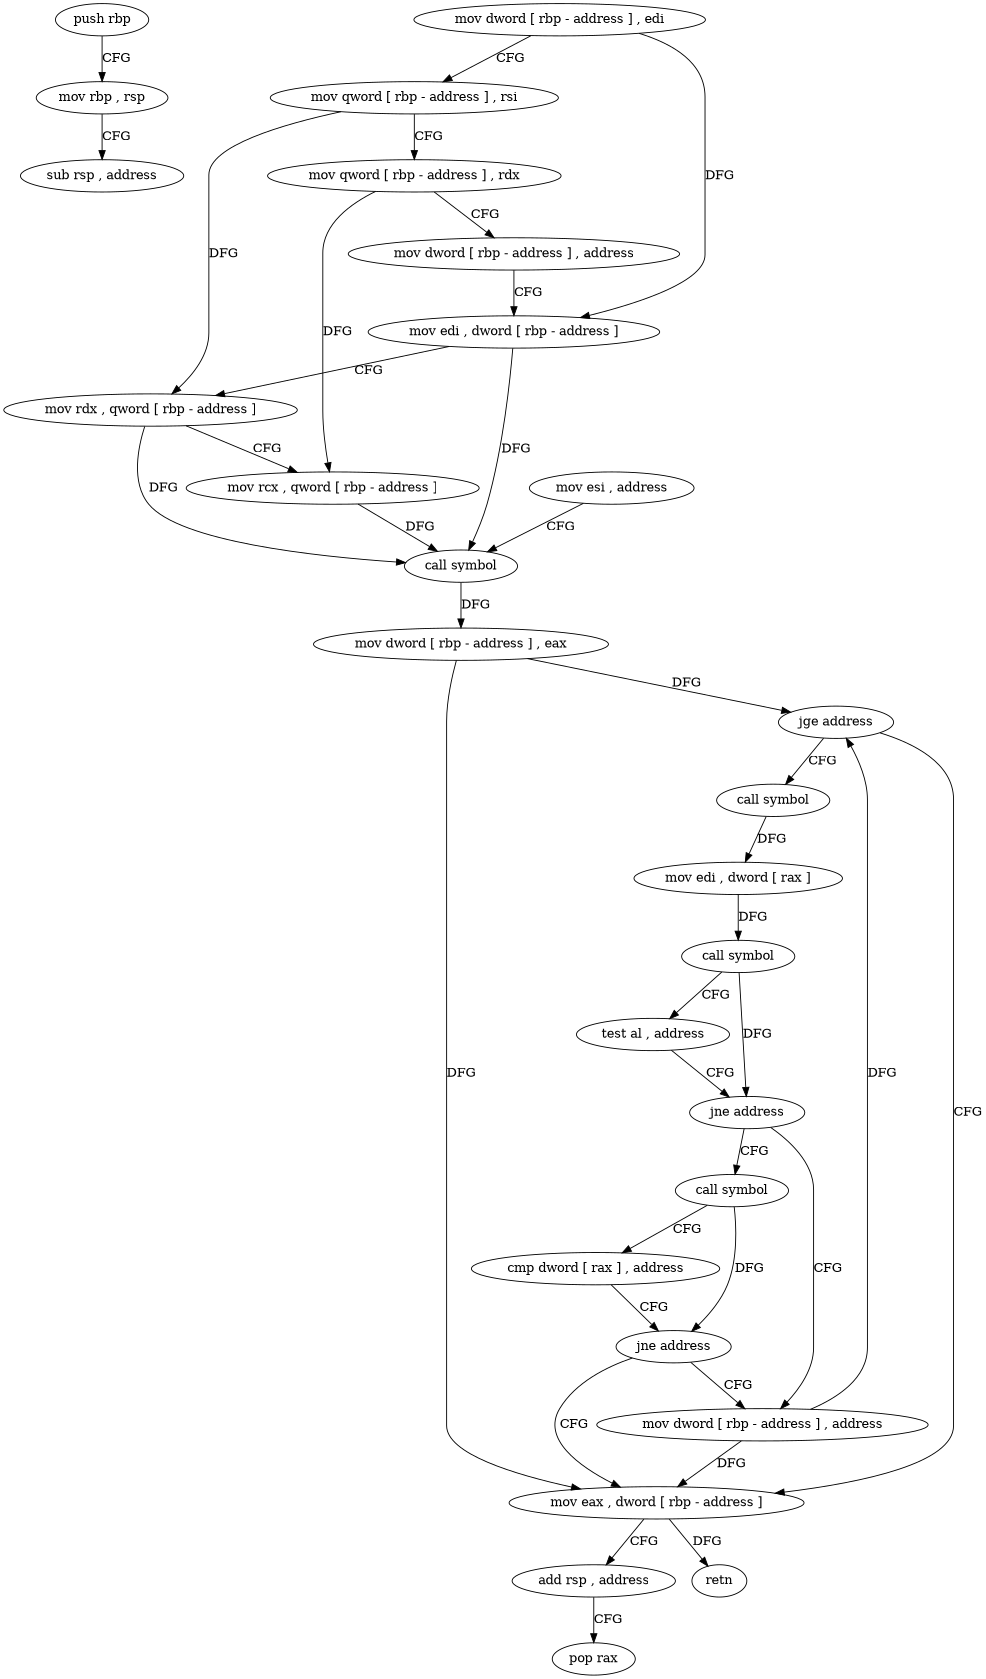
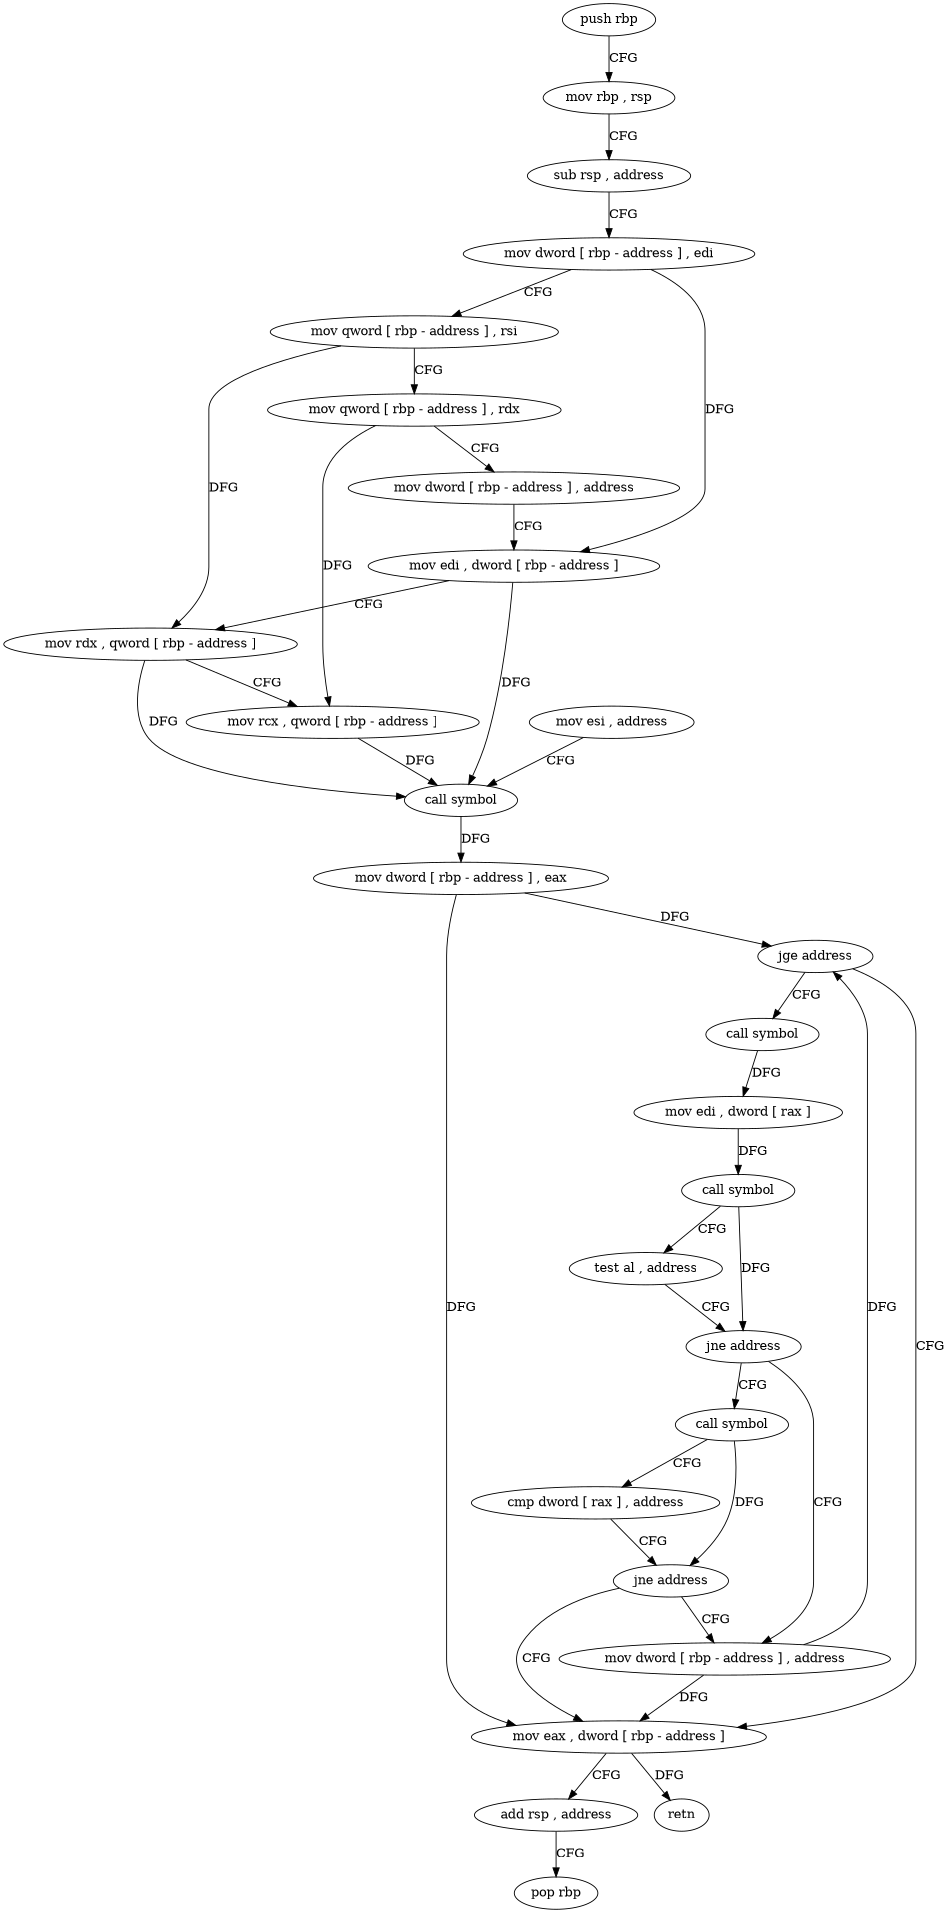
none -> (609, 210)
(594, 1659) -> (556, 1893)
